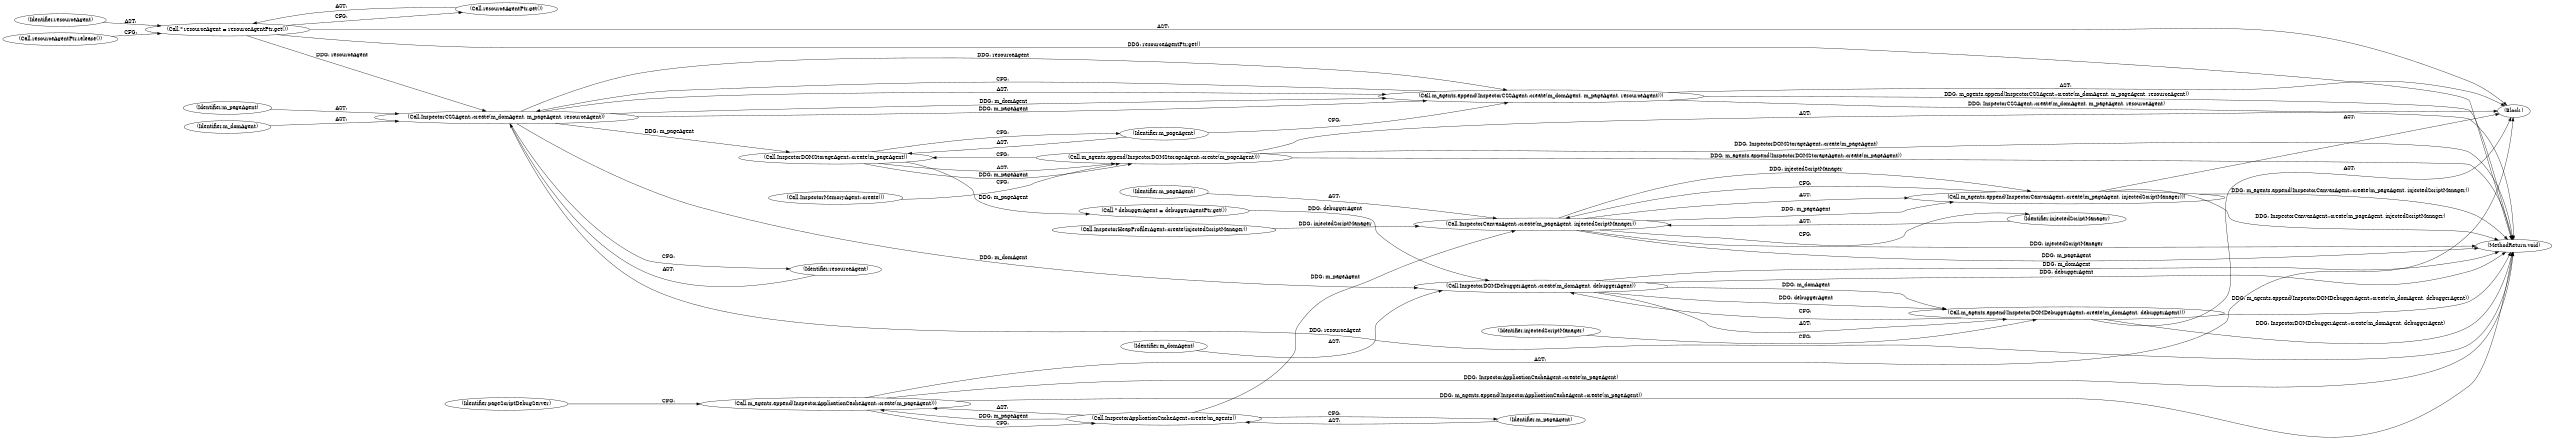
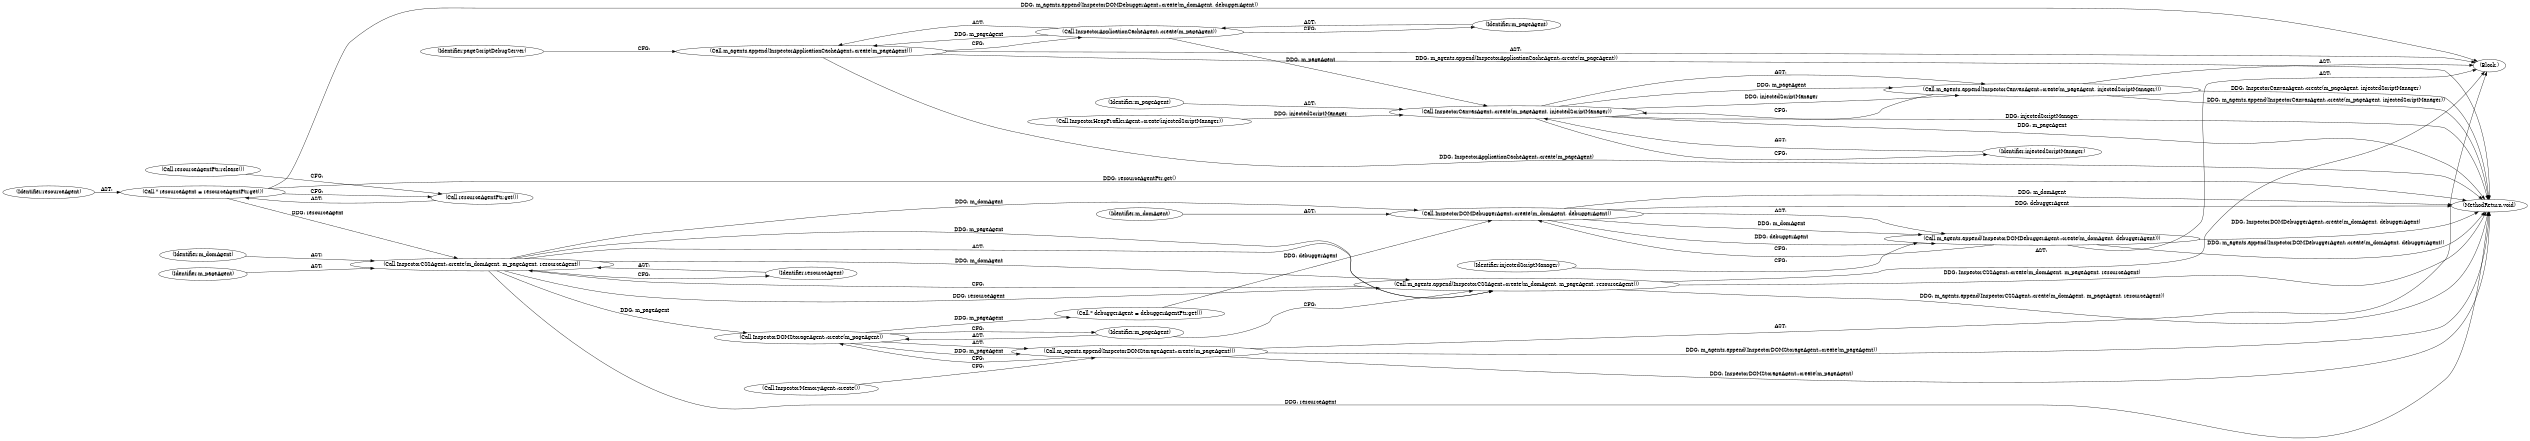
(1164, 27) -> (1140, 5)
(134, 35) -> (332, 183)
(1164, 419) -> (1140, 32)
